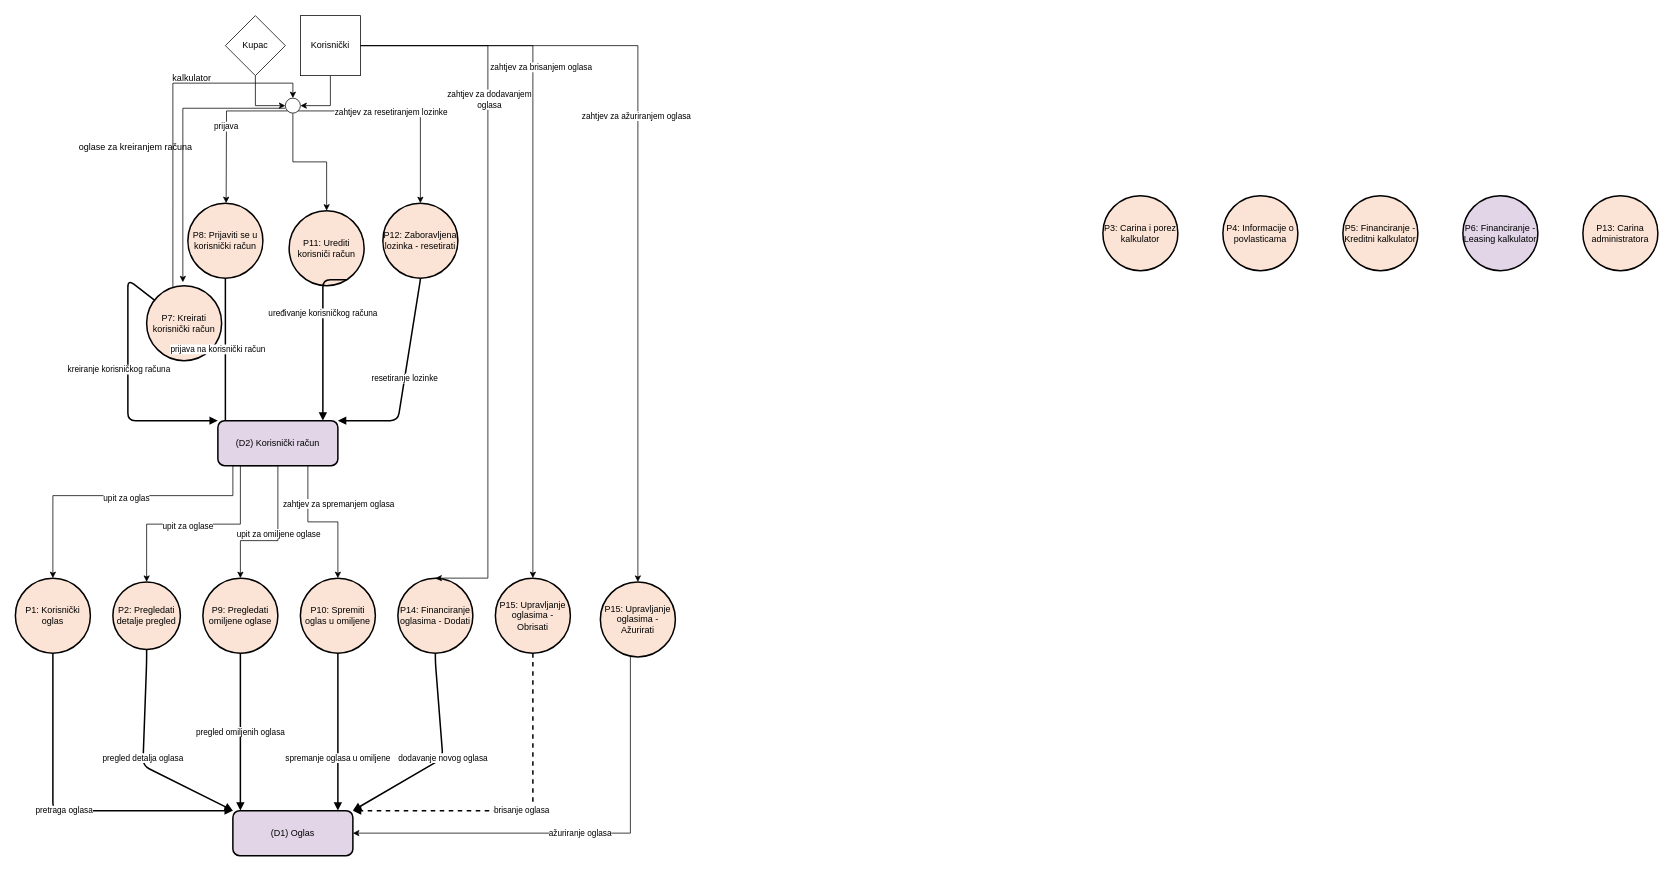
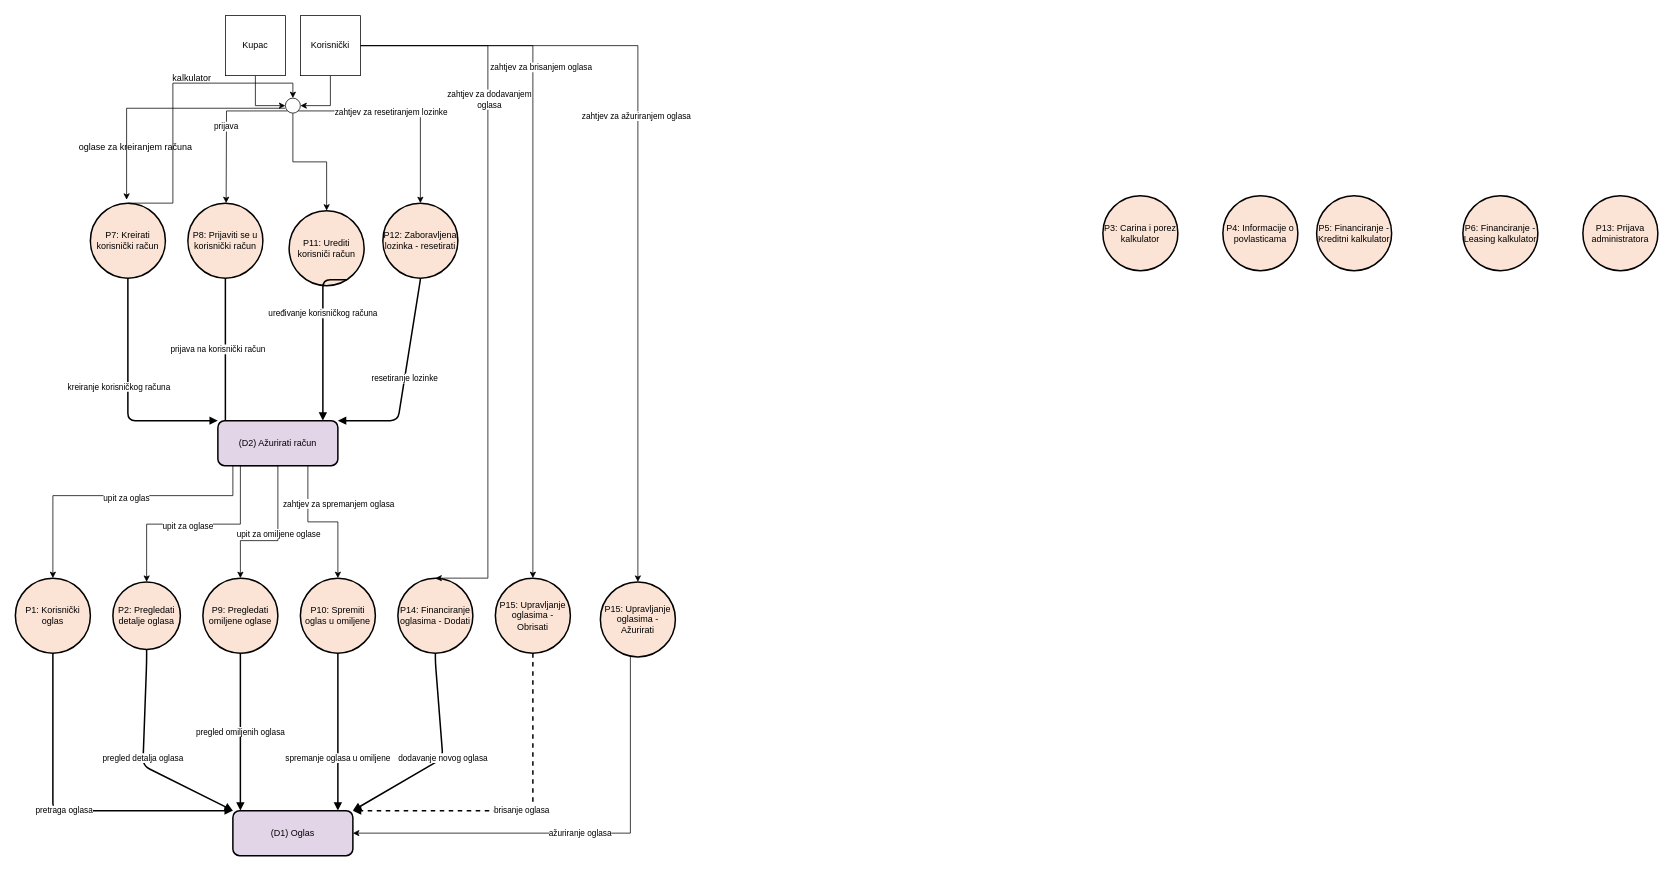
(255, 45) -> (255, 45)
(1380, 233) -> (1354, 233)
(1500, 233) -> (1500, 233)
(1620, 233) -> (1620, 233)
(184, 323) -> (128, 240)
(278, 443) -> (278, 443)
(147, 615) -> (147, 615)
